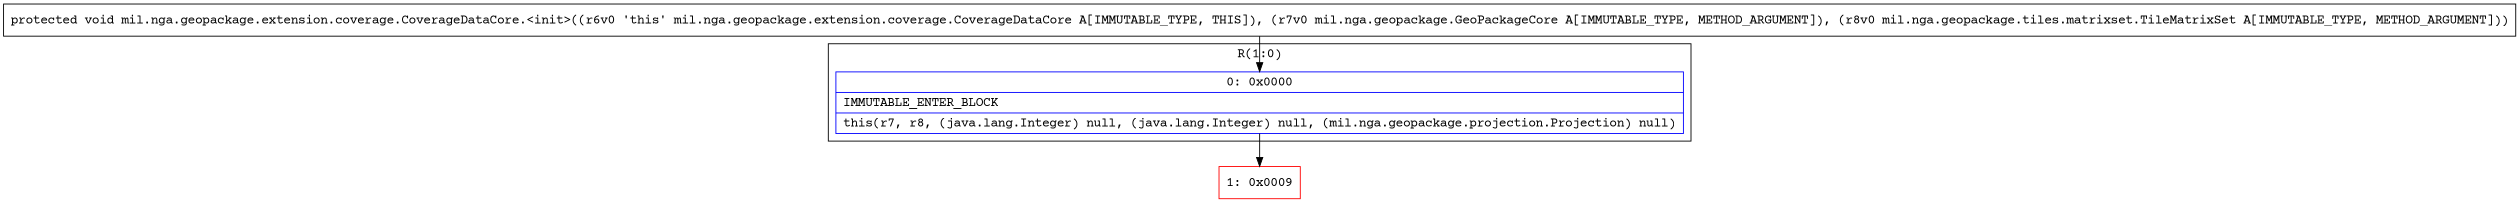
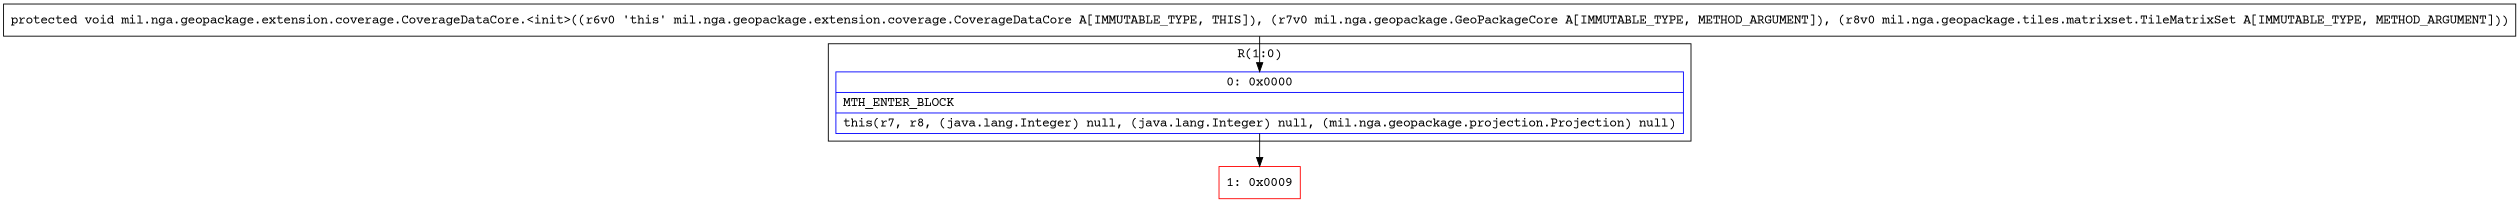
(921, 102) -> (898, 102)
